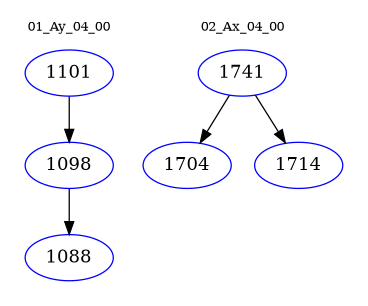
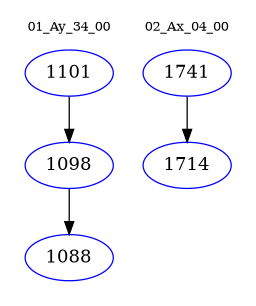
(69, 28) -> (69, 28)
(187, 165) -> none
